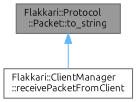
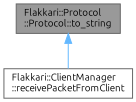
(68, 19) -> (68, 19)
